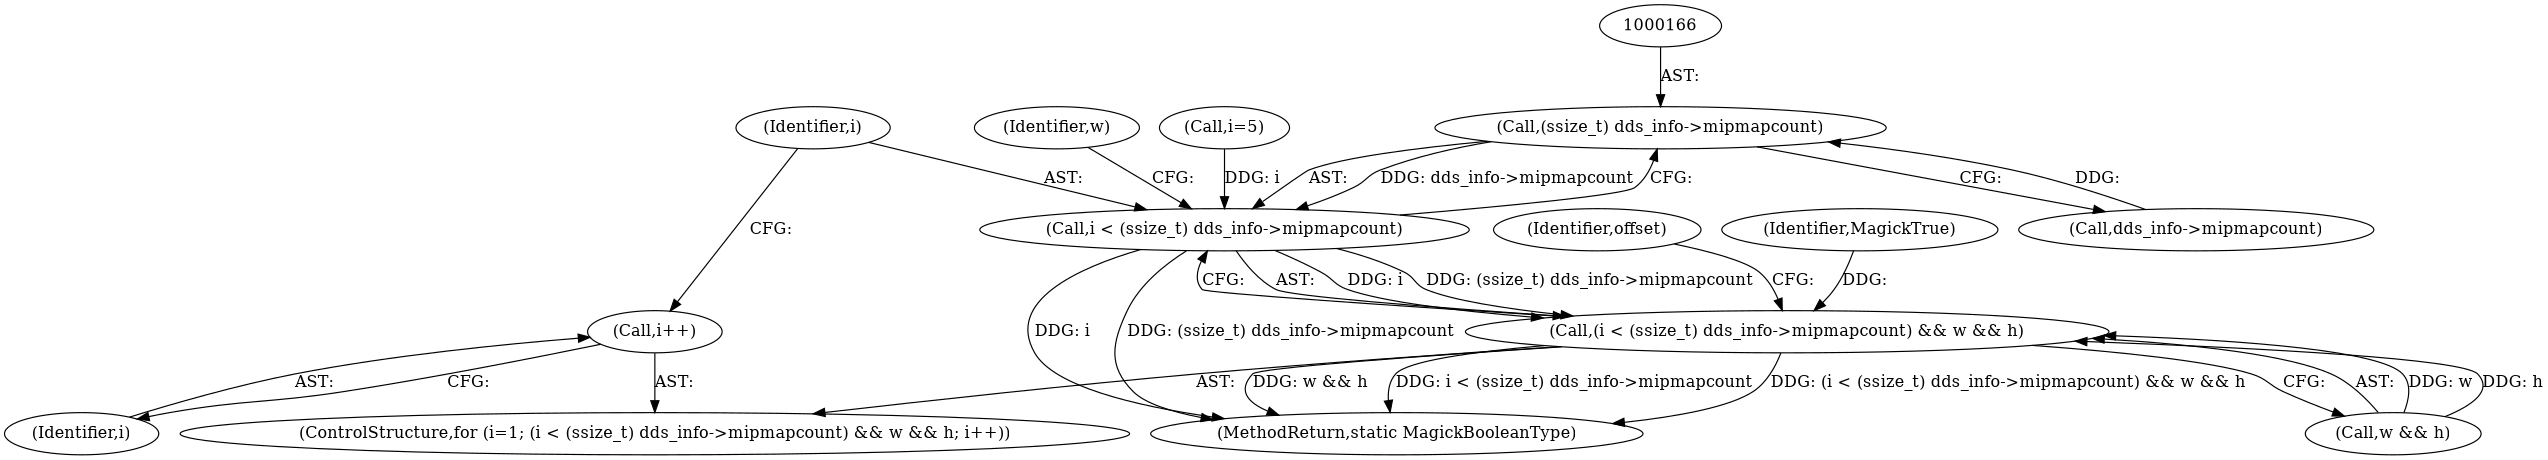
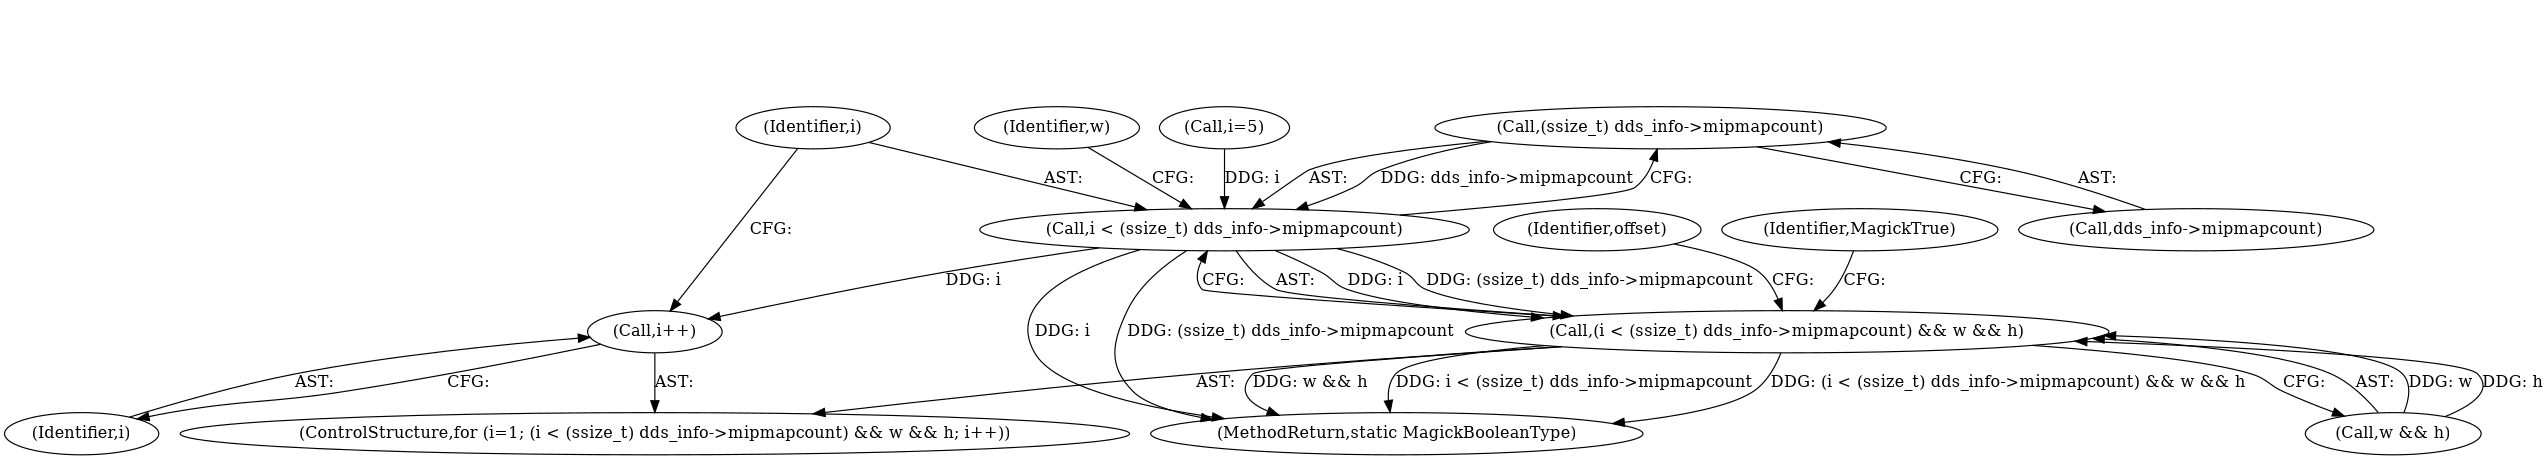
(1661, 26) -> none
(2100, 179) -> (2100, 179)
none -> (909, 279)
(1867, 281) -> (1867, 281)
